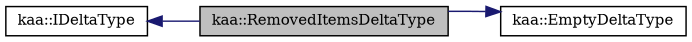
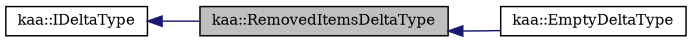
(467, 11) -> (482, 31)
